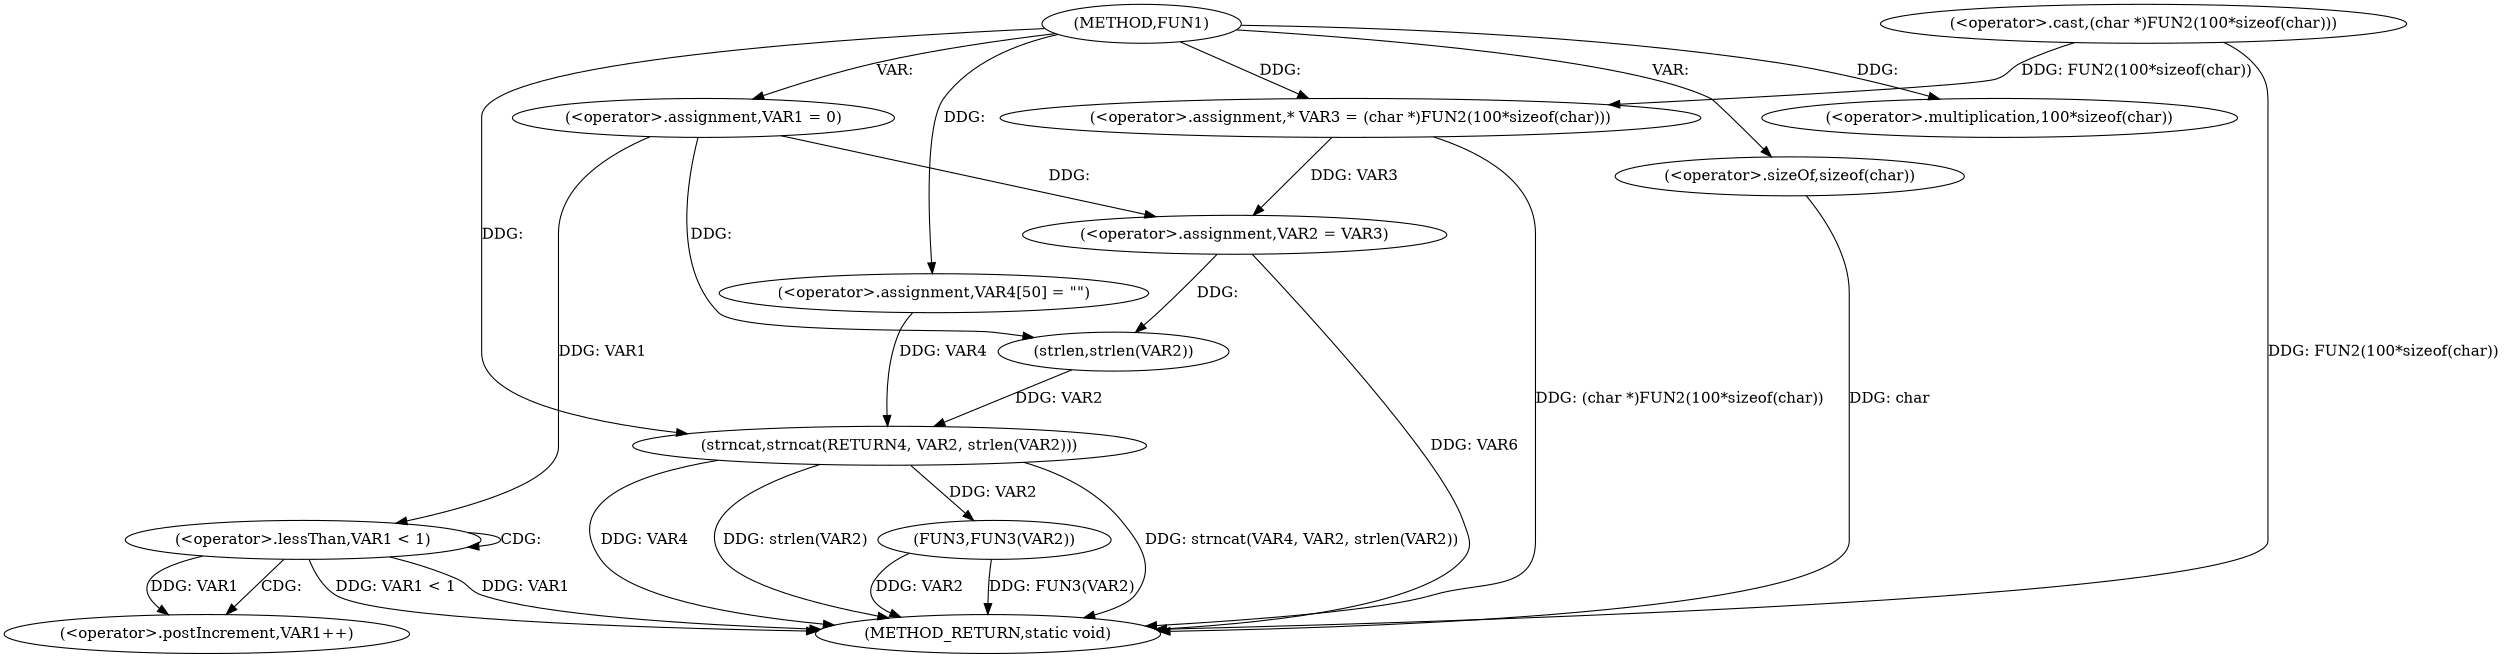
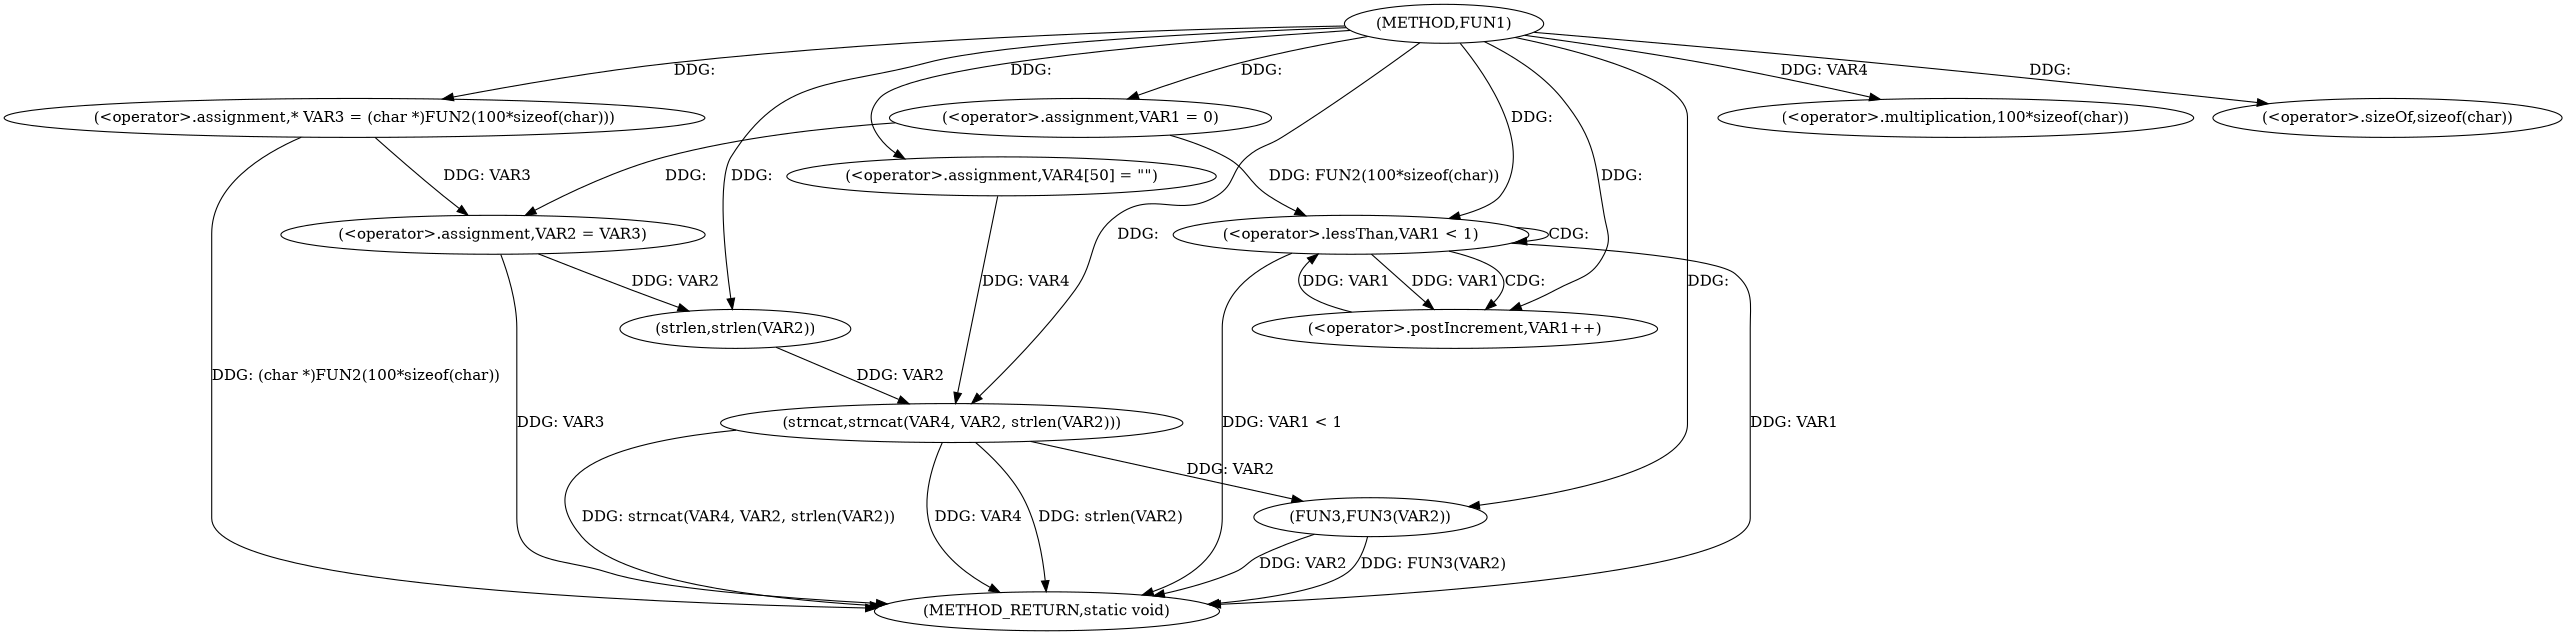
(2144, 24) -> none
(898, 71) -> (1264, 71)
(1673, 71) -> (2053, 71)
(1880, 71) -> (1825, 71)
none -> (1511, 137)
none -> (1597, 174)
none -> (1688, 289)
(1220, 293) -> (676, 282)
none -> (1310, 297)
(778, 325) -> (952, 57)
(603, 352) -> (1385, 176)
(890, 446) -> (952, 423)
(1475, 446) -> (561, 423)
(1695, 599) -> none
